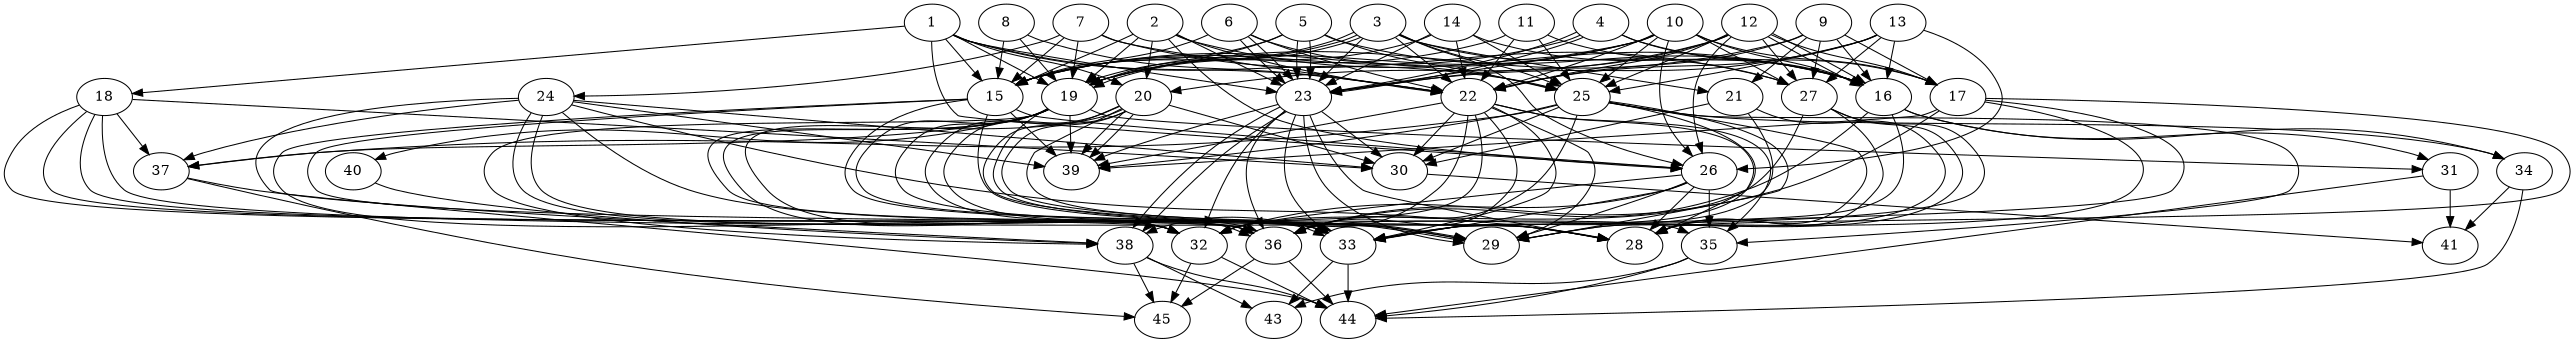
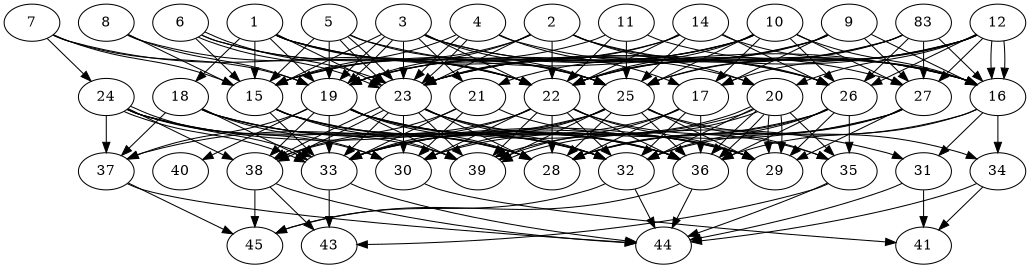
(1898, 23) -> (924, 23)
(1440, 60) -> none
(1343, 143) -> (770, 58)
(729, 226) -> (372, 133)
